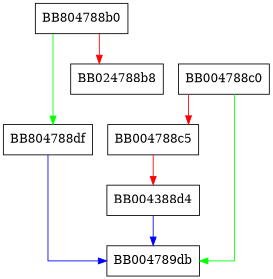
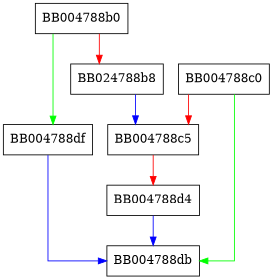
(82, 19) -> (82, 19)
none -> (136, 105)
(48, 140) -> (48, 140)
(153, 200) -> (153, 200)
(153, 261) -> (153, 261)
